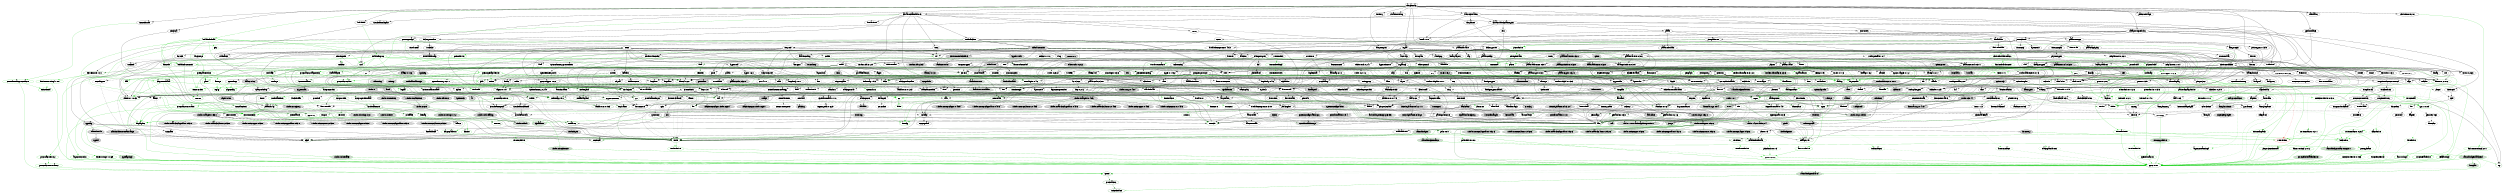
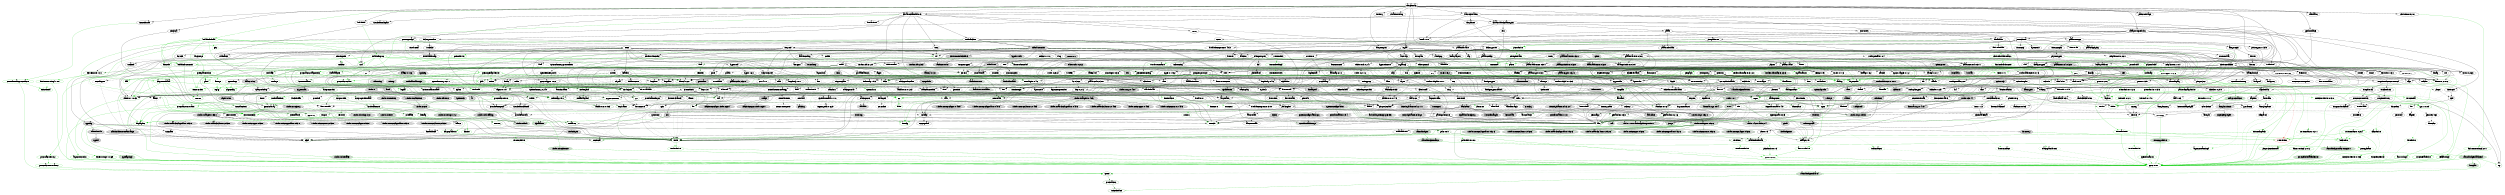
(269, 107) -> (269, 107)
